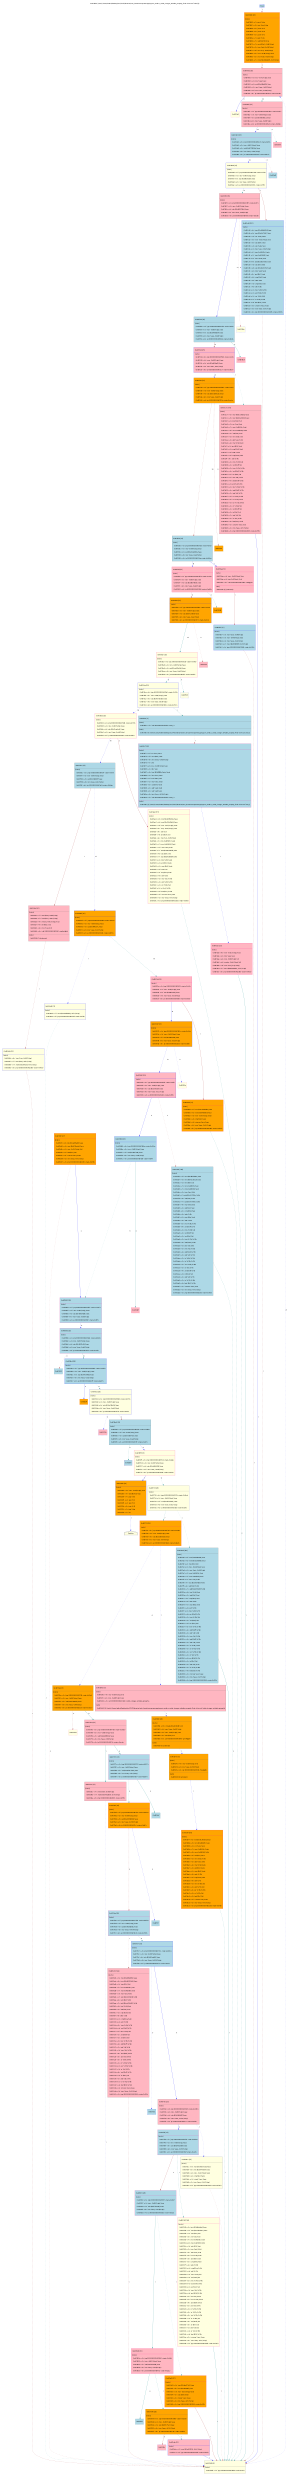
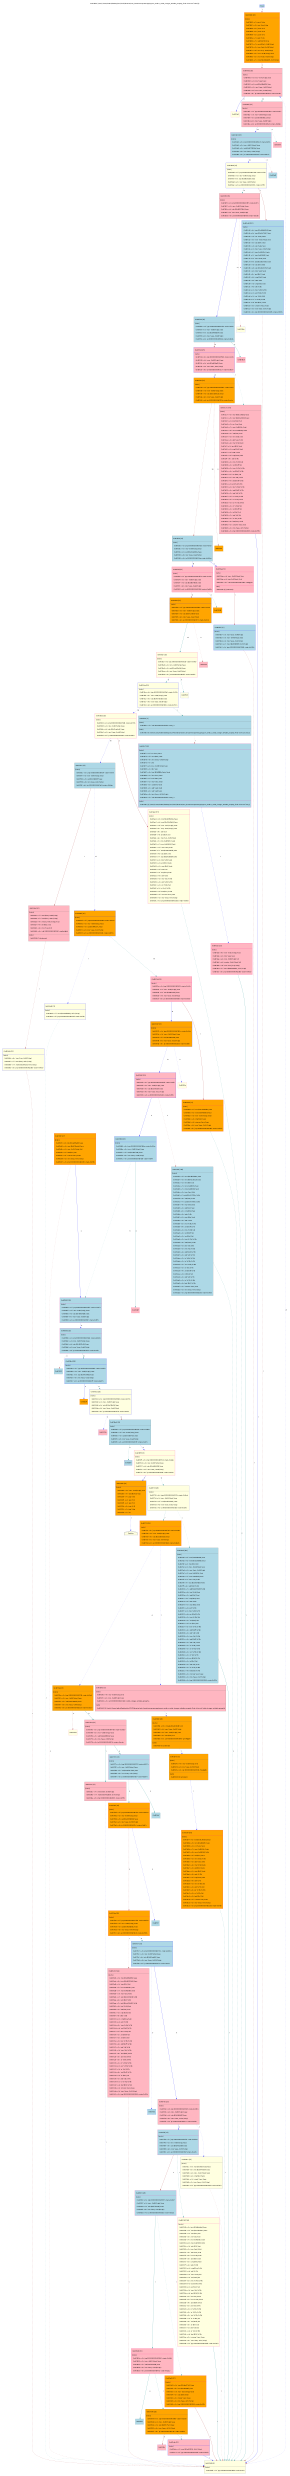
(129, 1923) -> (129, 1923)
